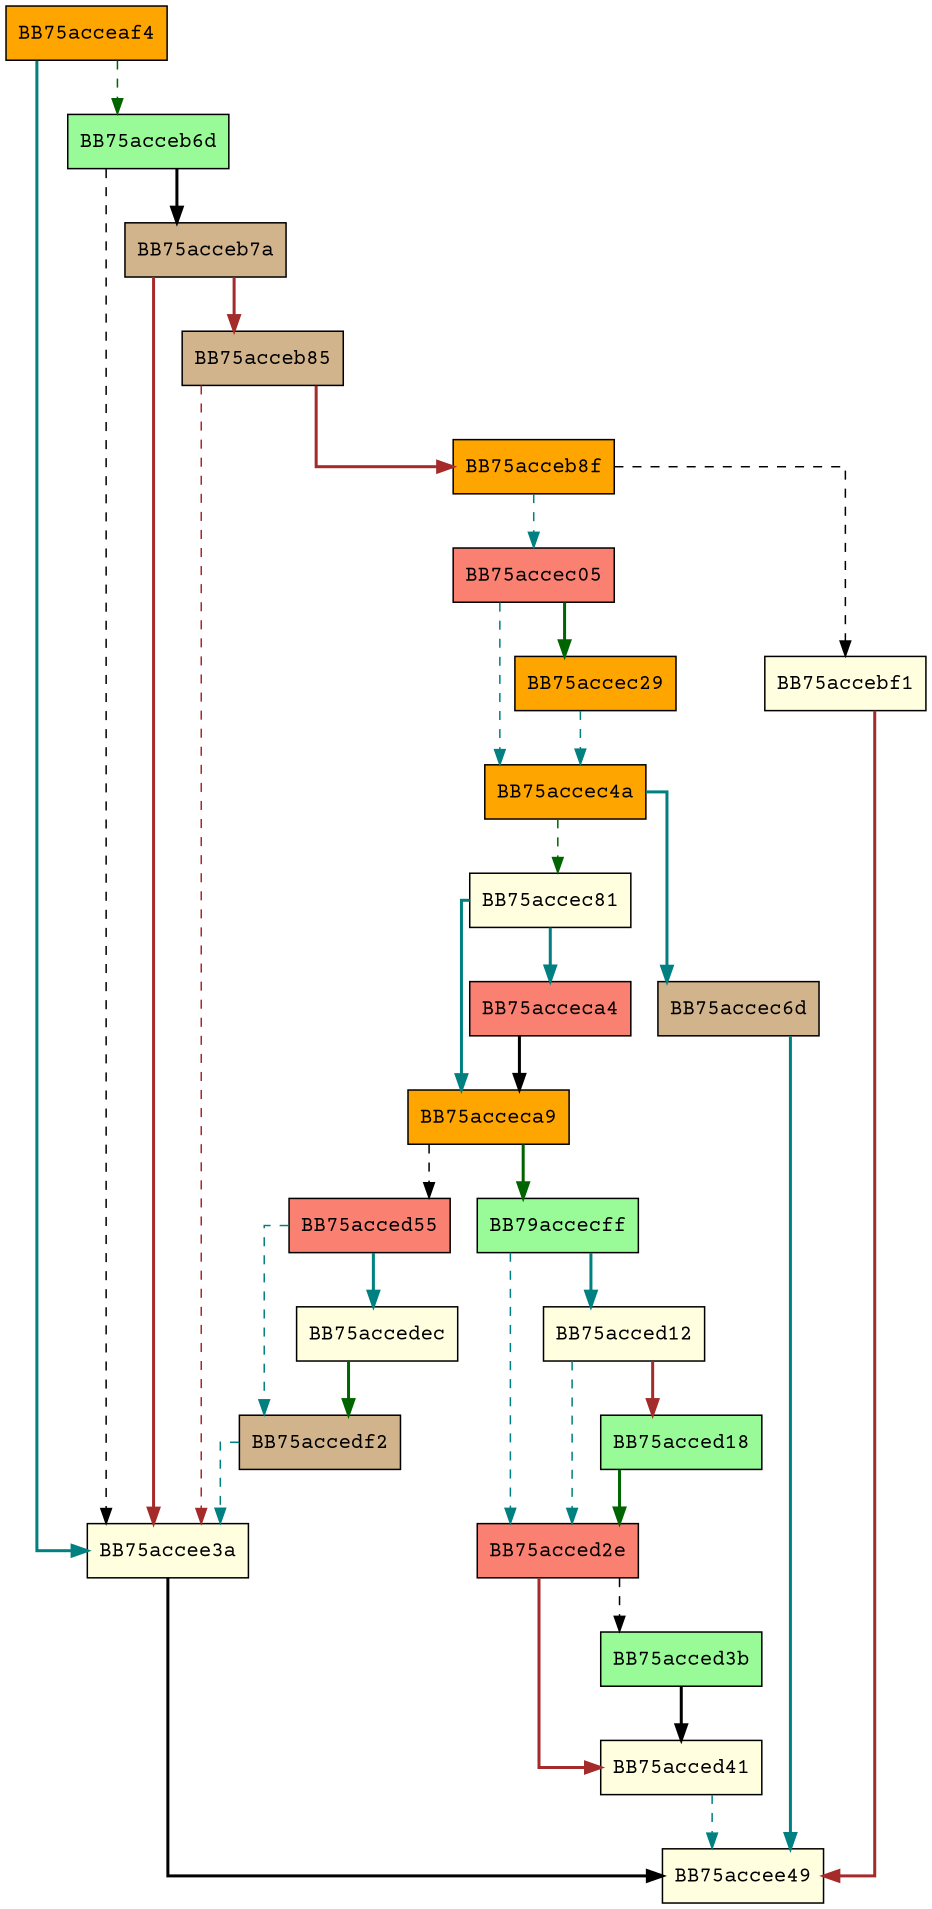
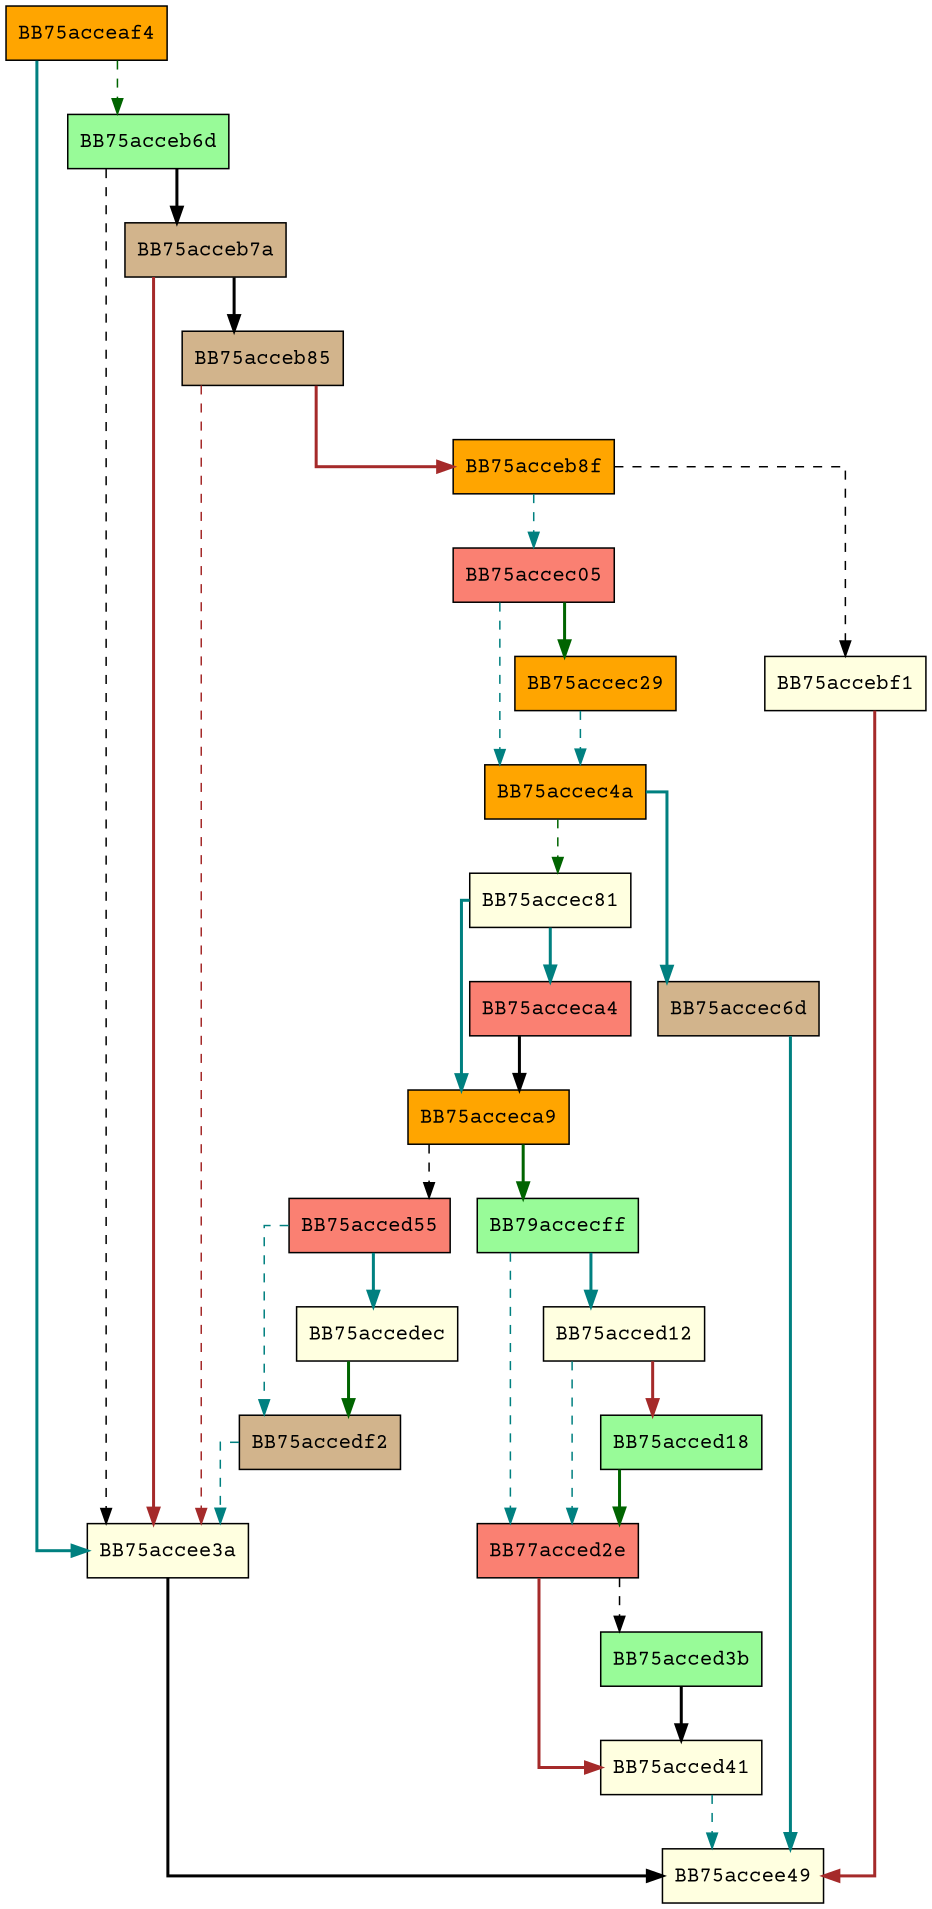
(234, 296) -> (234, 296)
(558, 1551) -> (558, 1551)
